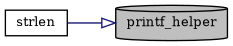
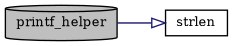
(85, 23) -> (134, 23)
